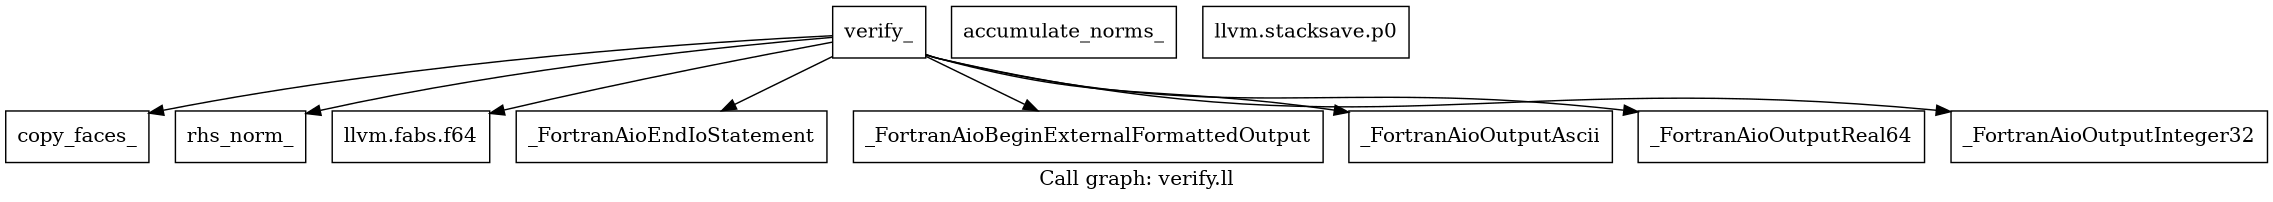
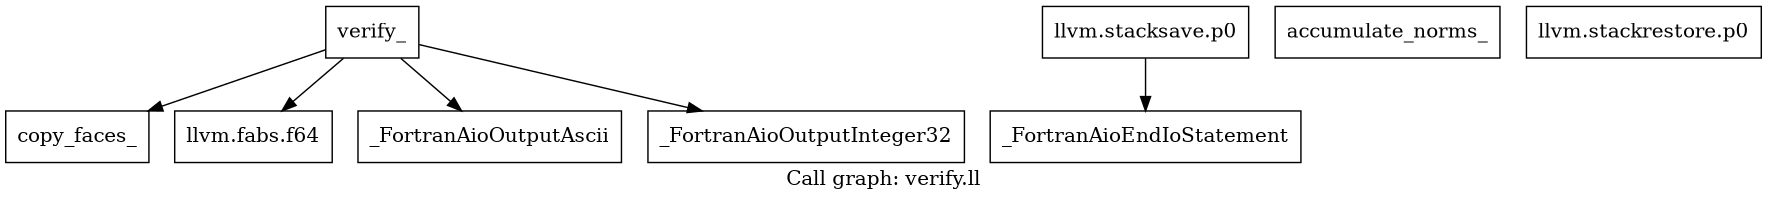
none -> (1644, 32)
(784, 80) -> (1146, 77)
(241, 137) -> none
(1088, 137) -> none
(1781, 137) -> none
